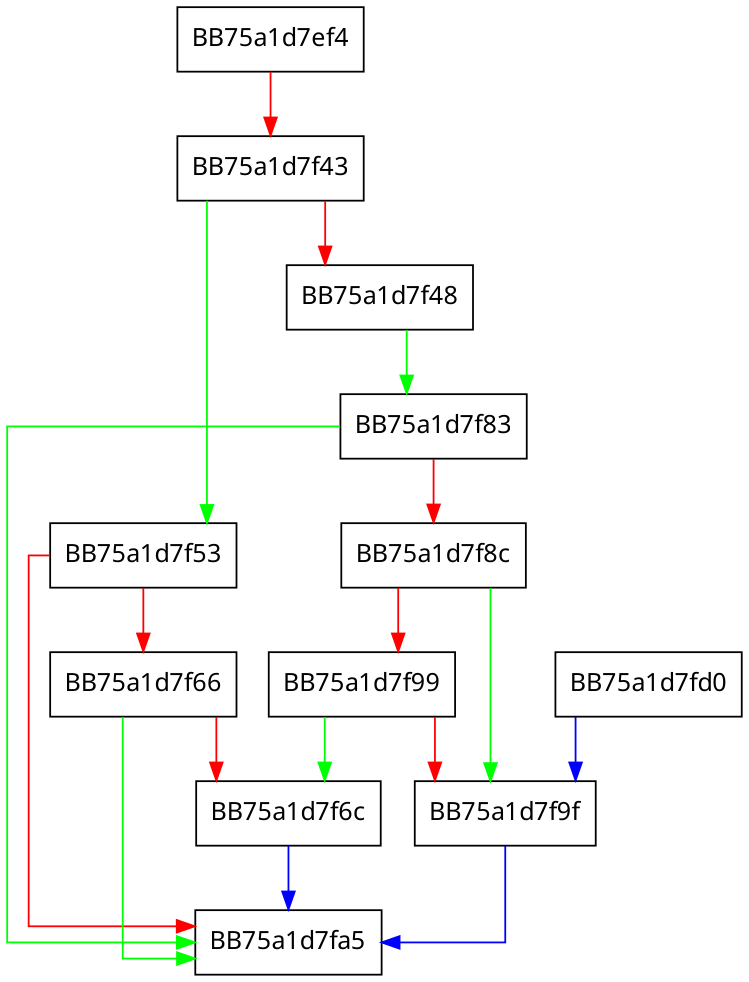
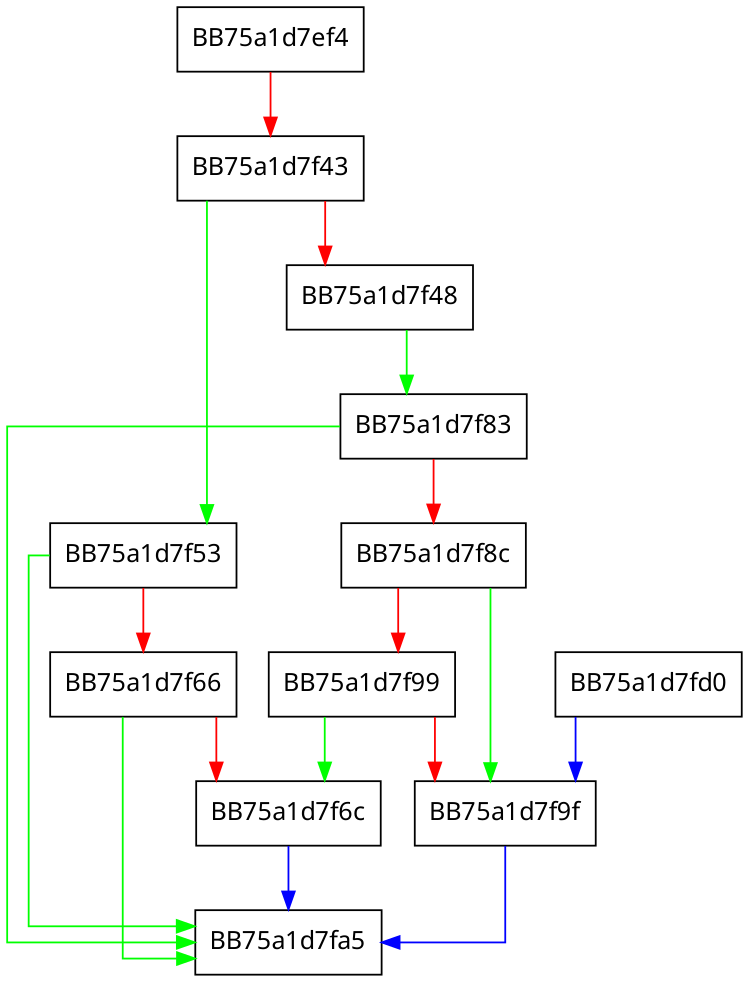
(29, 804) -> (29, 804)
